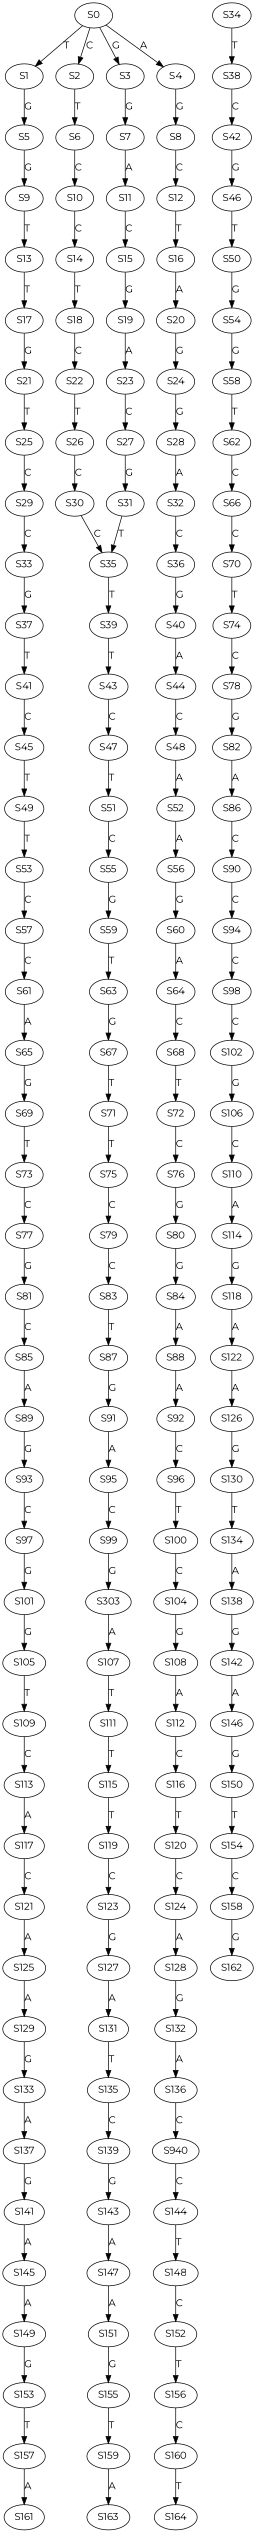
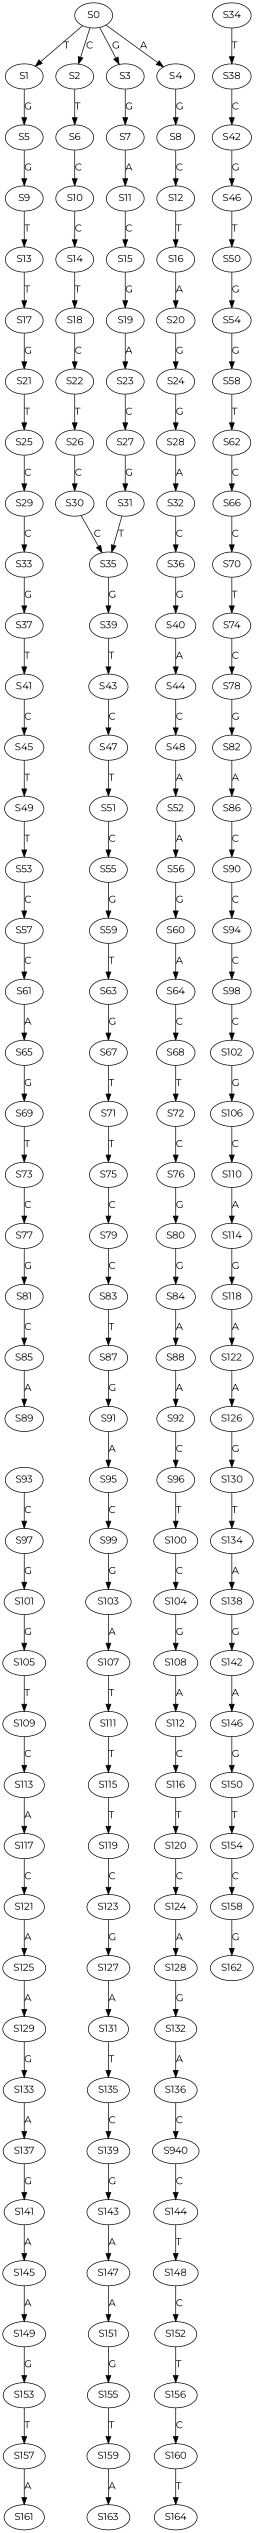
(112, 595) -> (112, 595)
(24, 1446) -> none
(108, 1602) -> (108, 1602)
